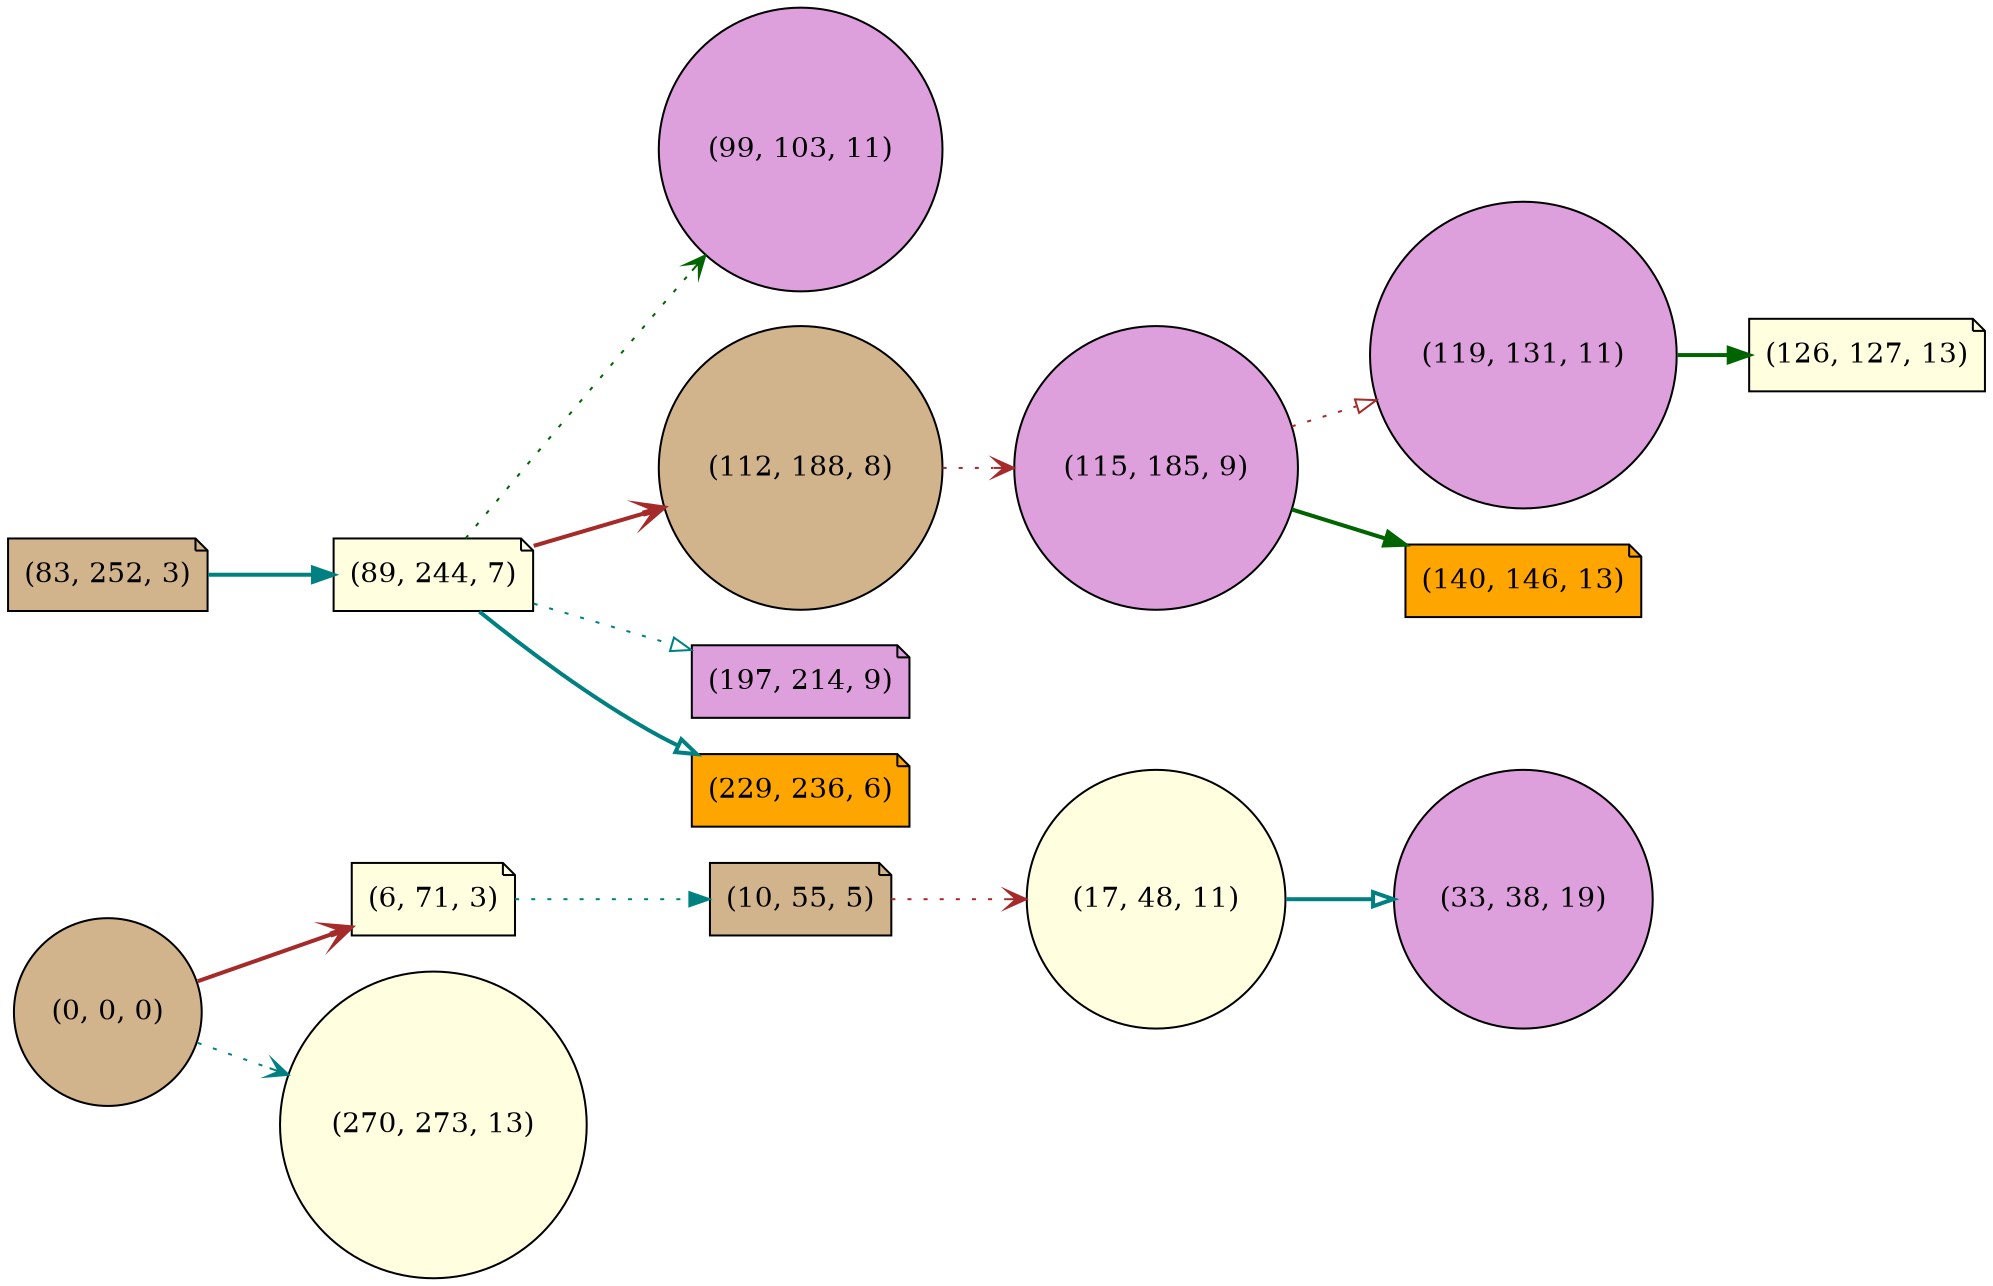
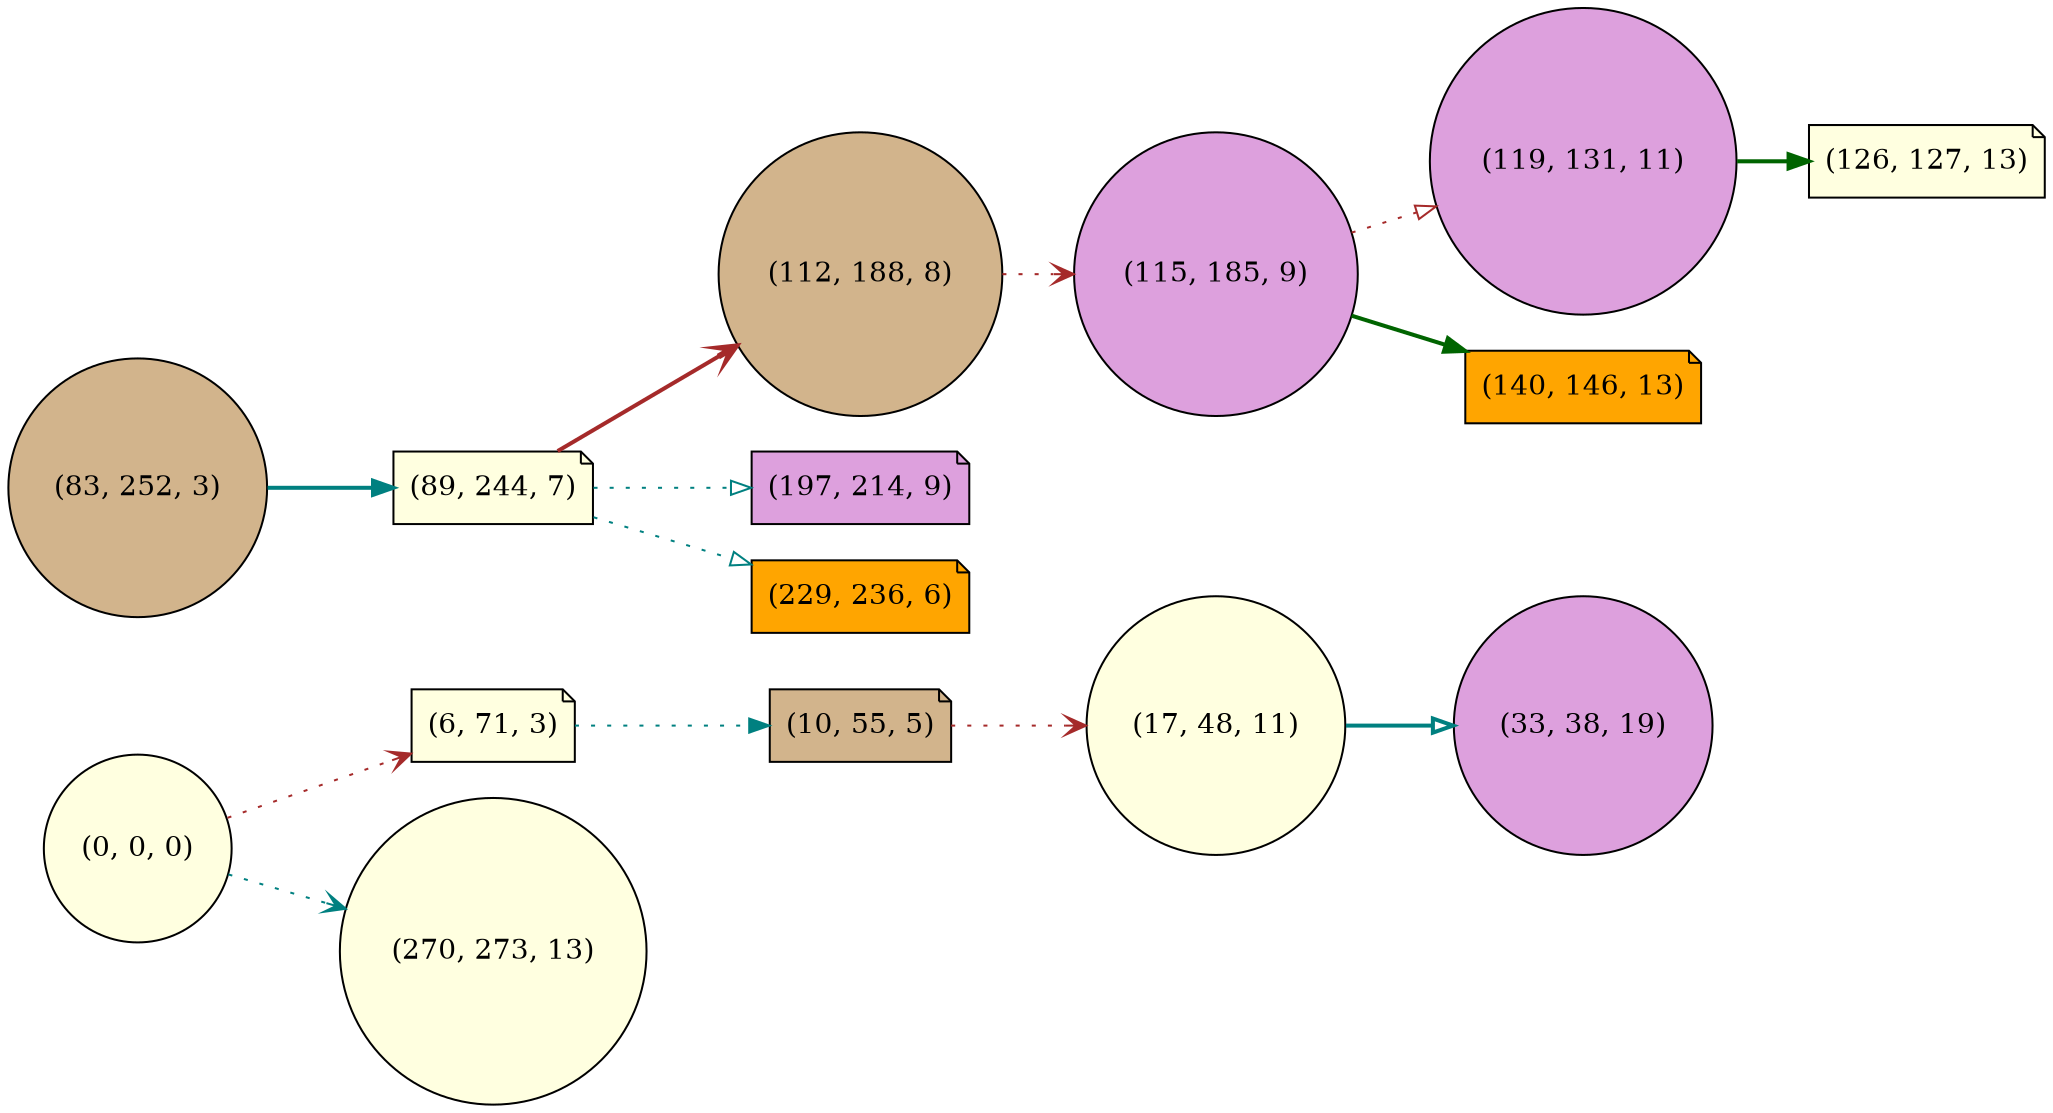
(801, 150) -> none
(108, 575) -> (138, 488)
(575, 684) -> (662, 538)
(265, 958) -> (310, 789)
(108, 1012) -> (138, 849)
